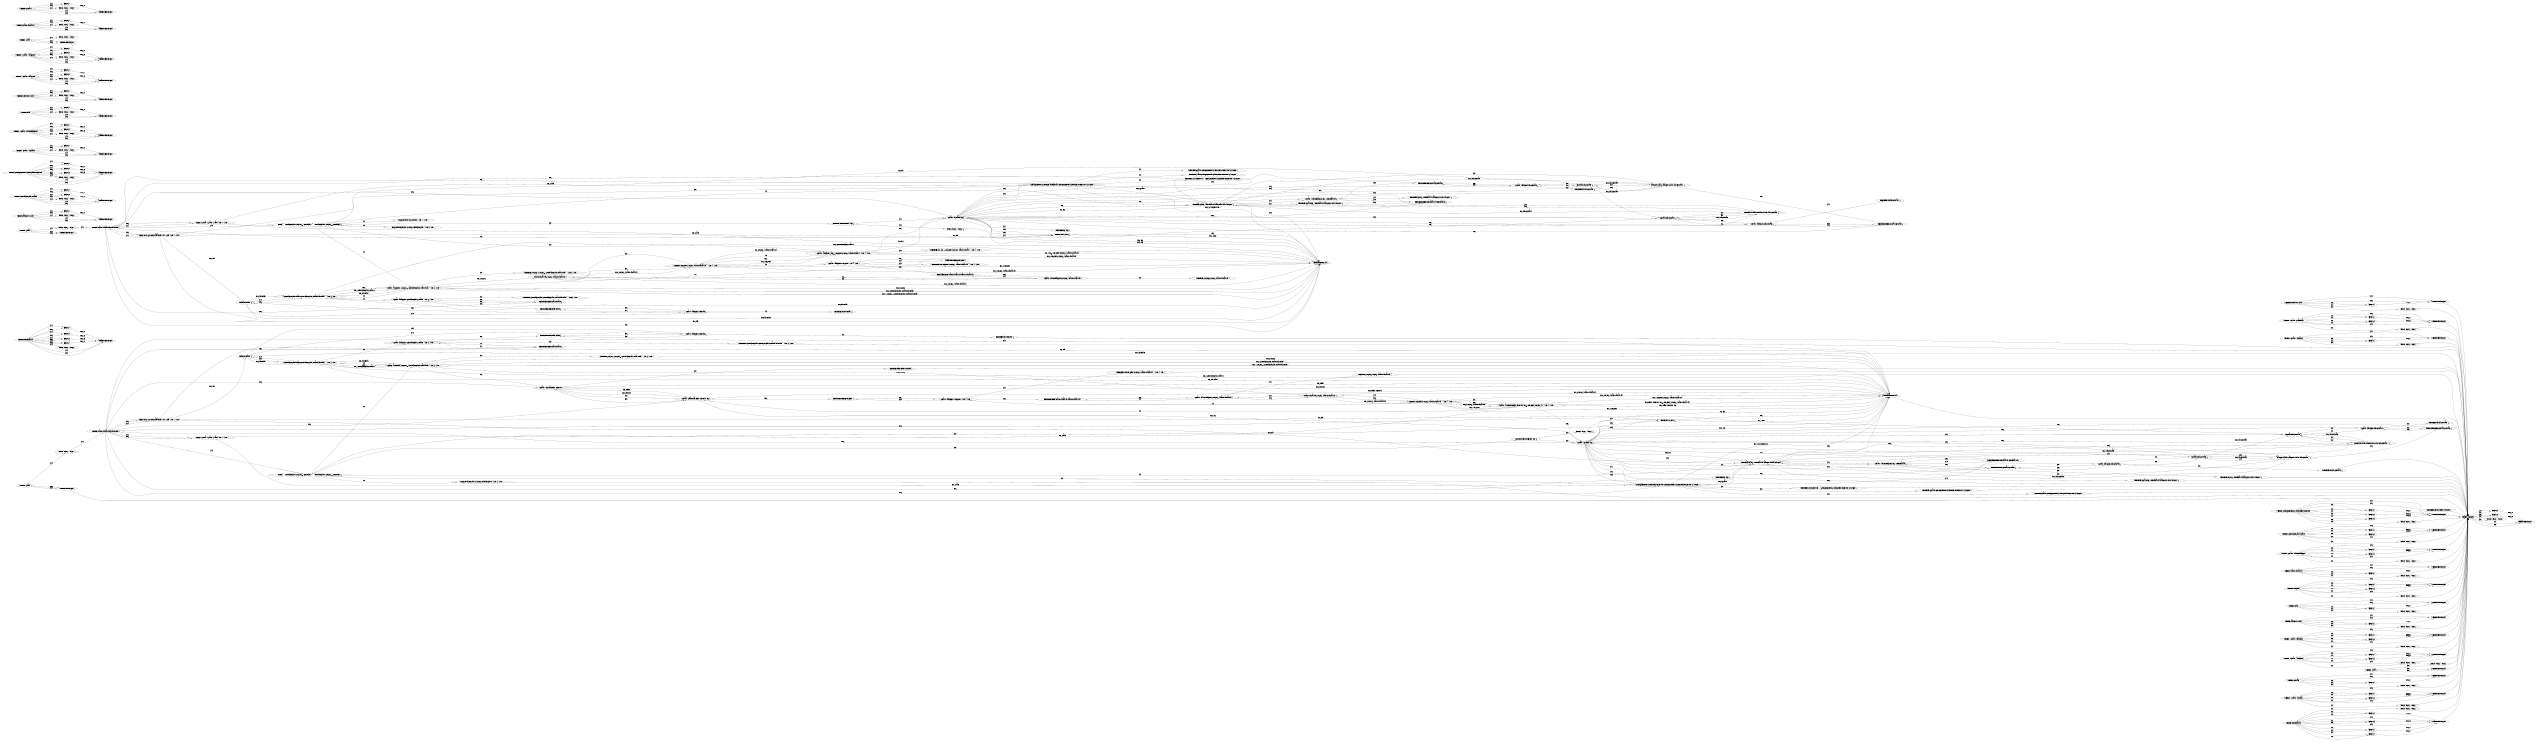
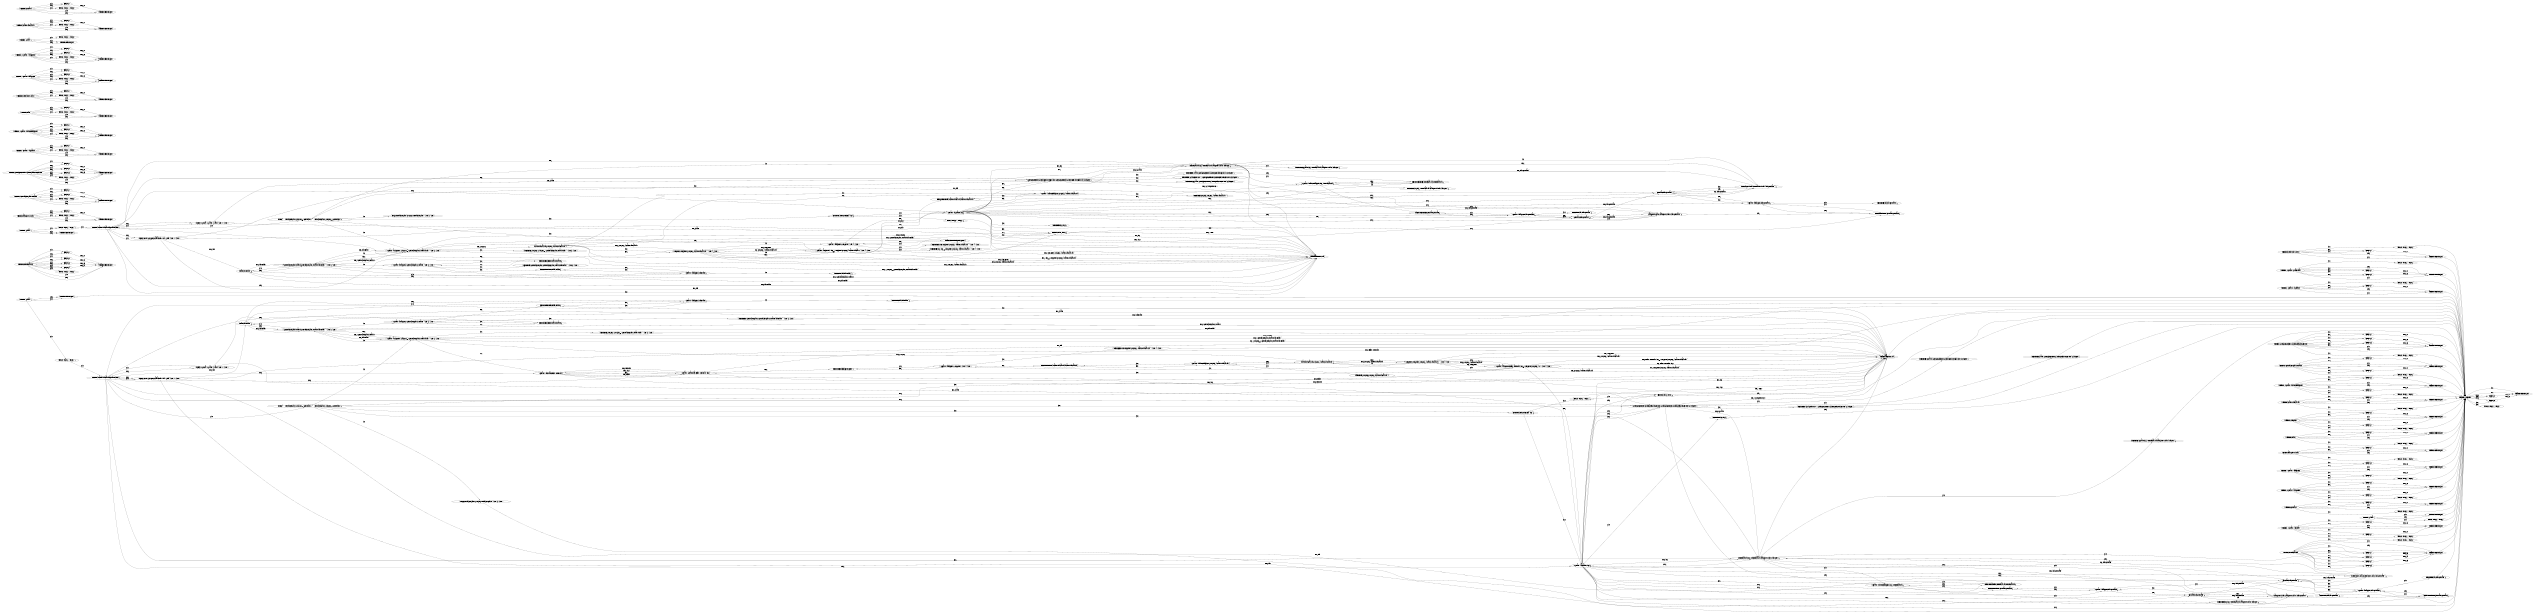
(413, 220) -> none
(901, 369) -> none
(626, 396) -> (626, 371)
(2439, 510) -> none
